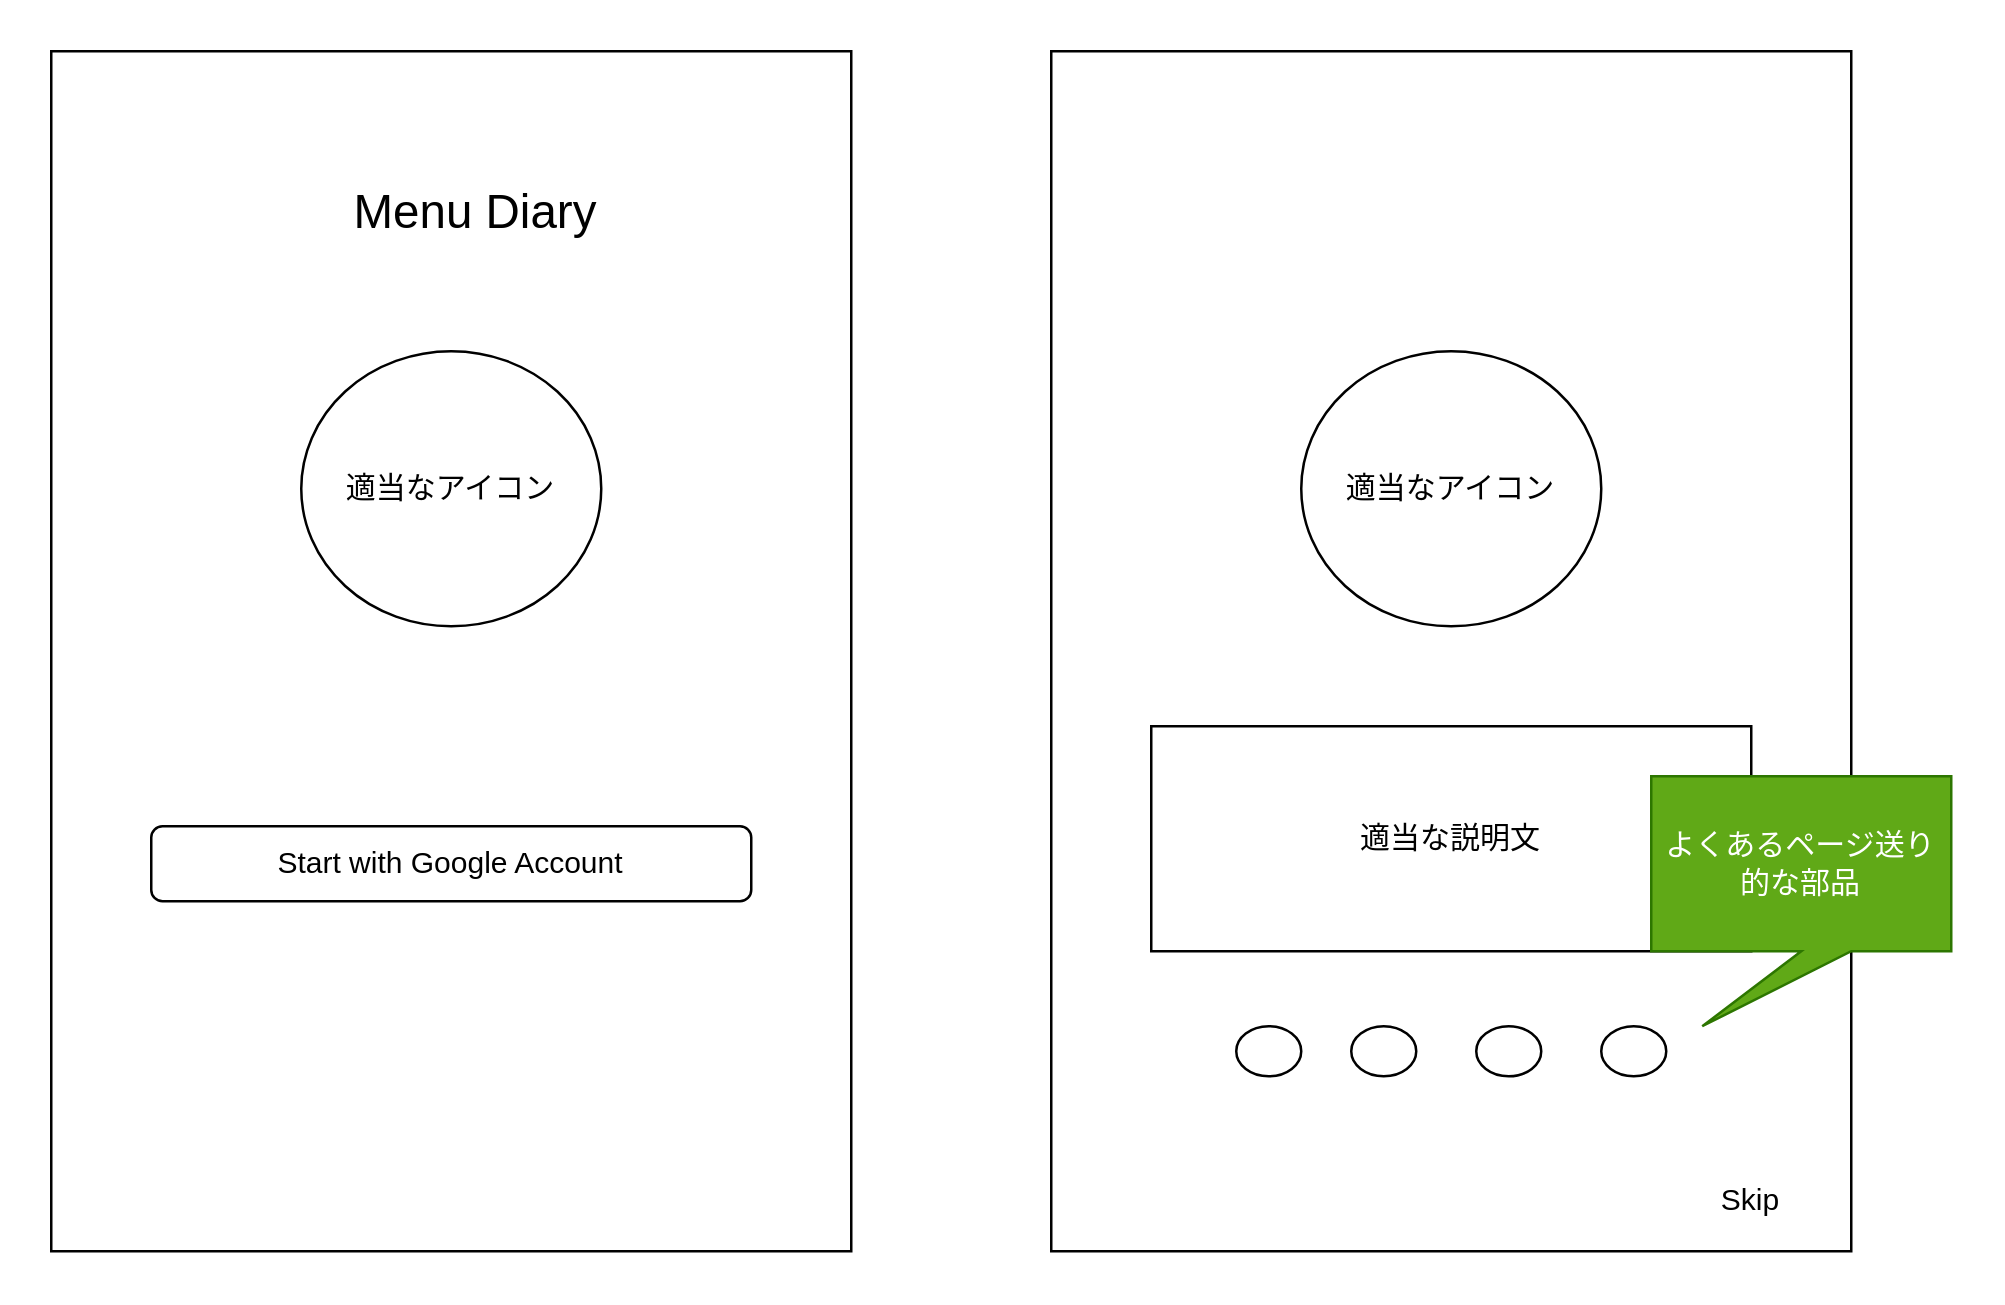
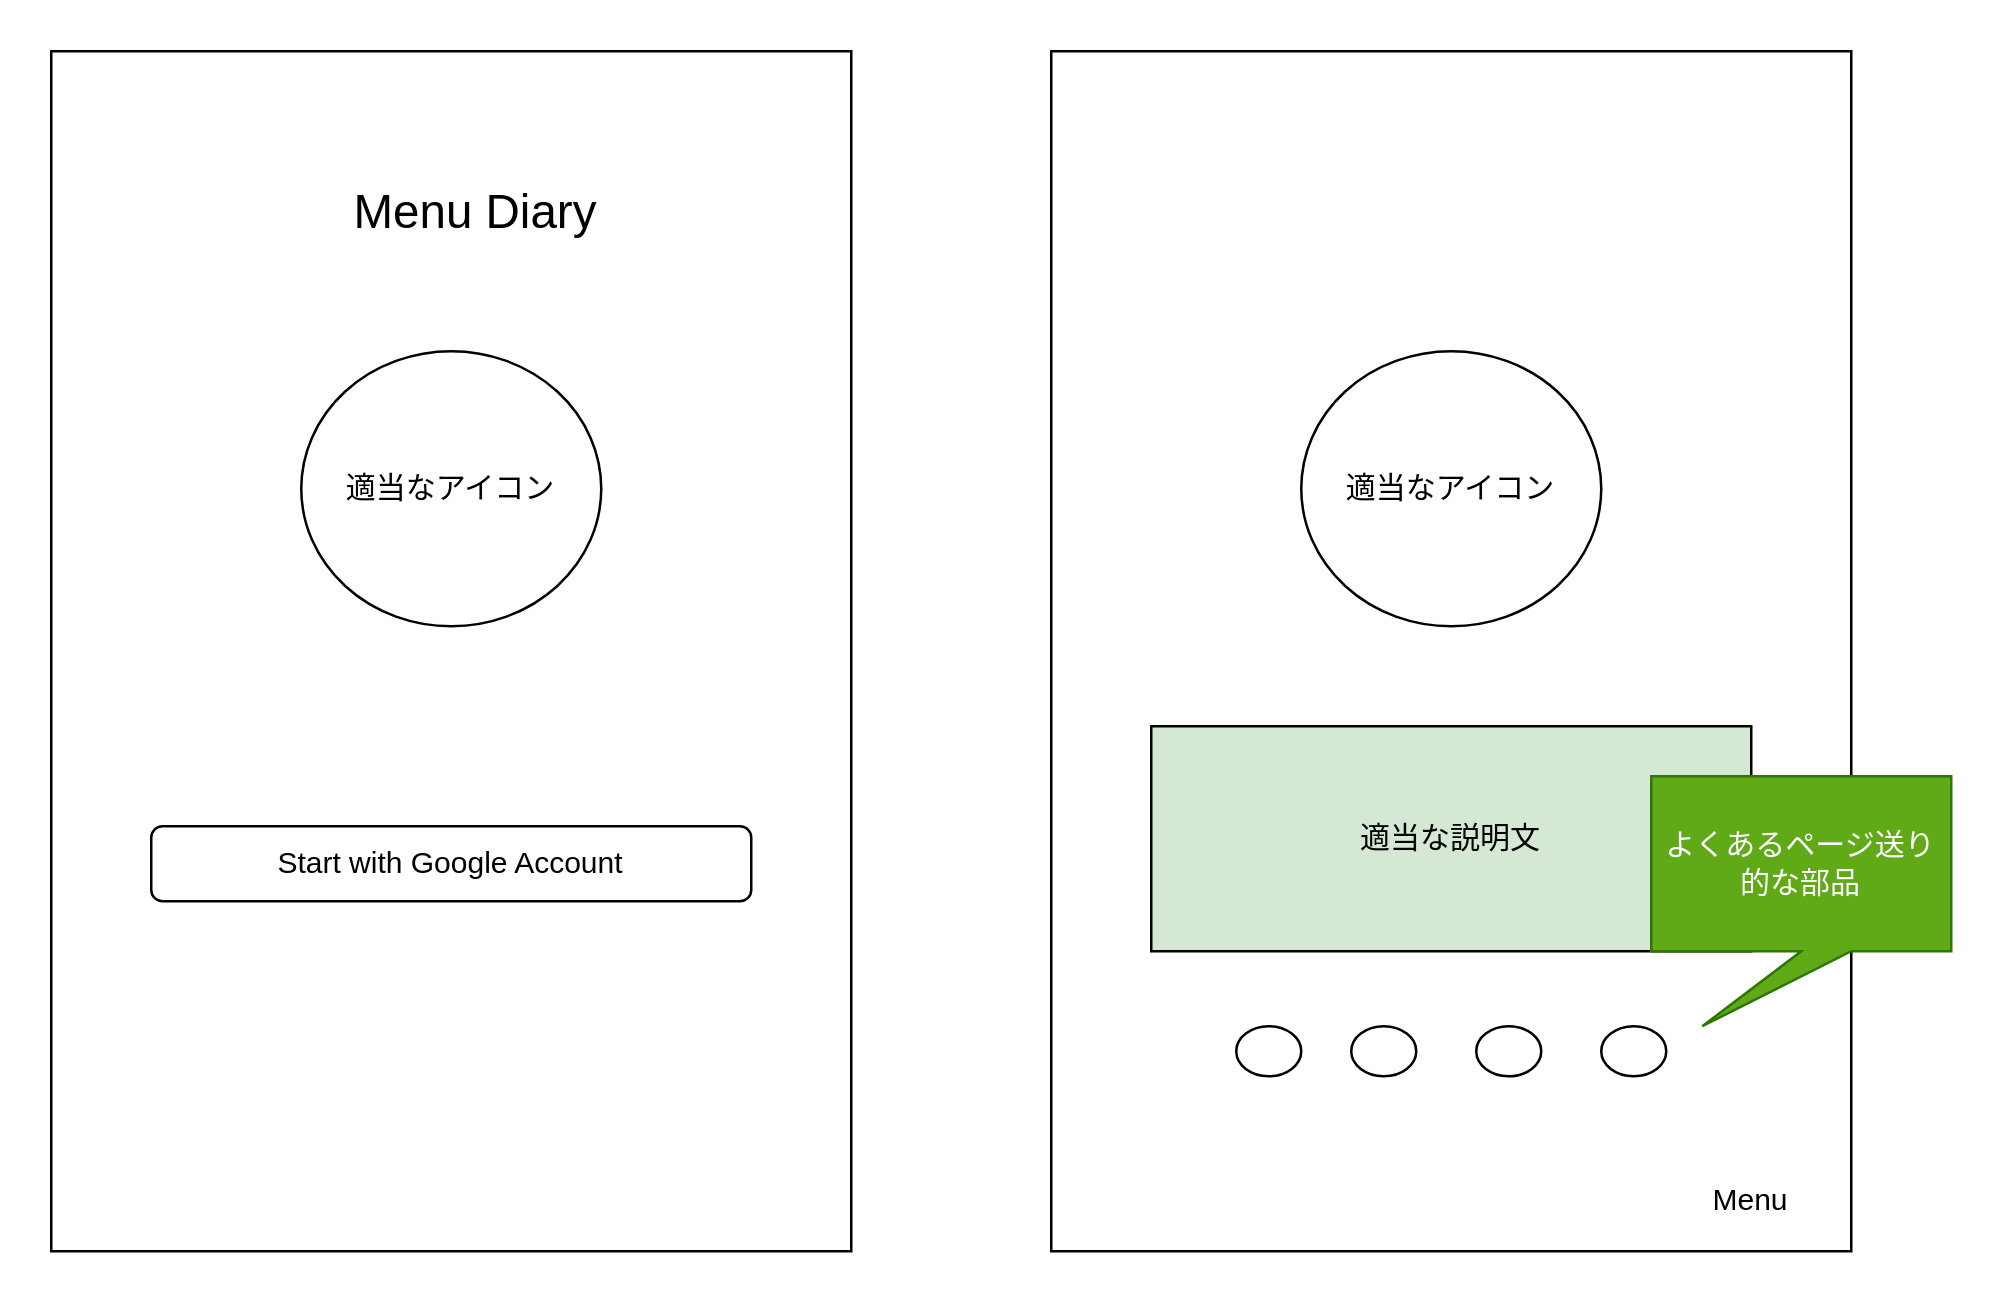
(1451, 839) -> (1451, 839)
(1751, 1201) -> (1751, 1201)
